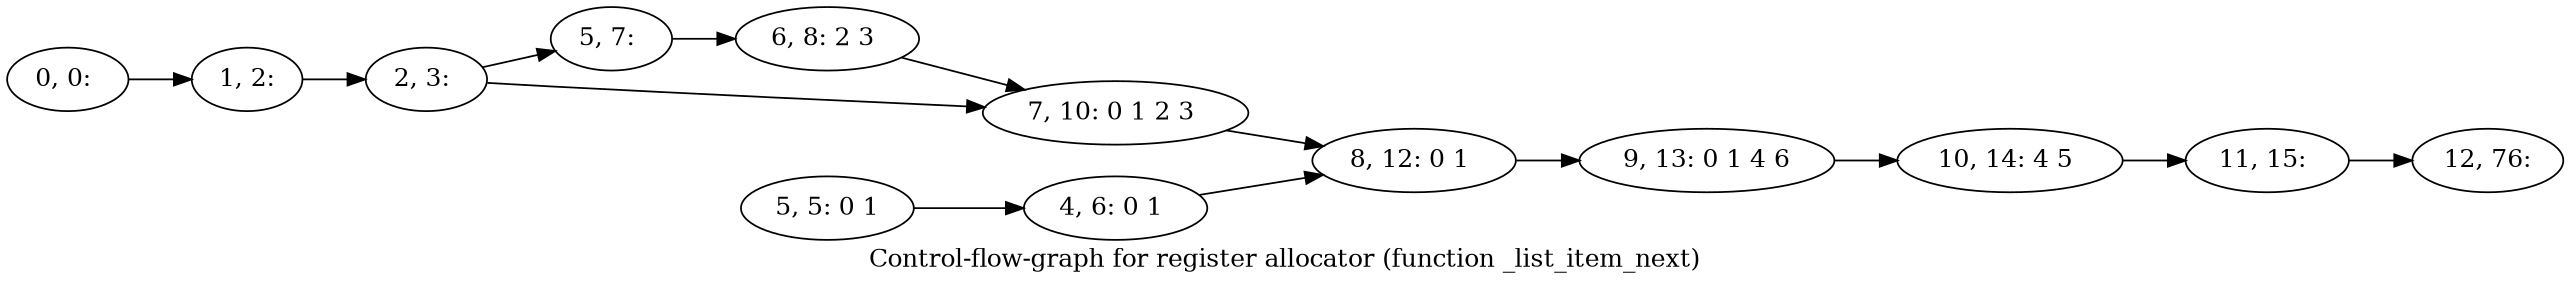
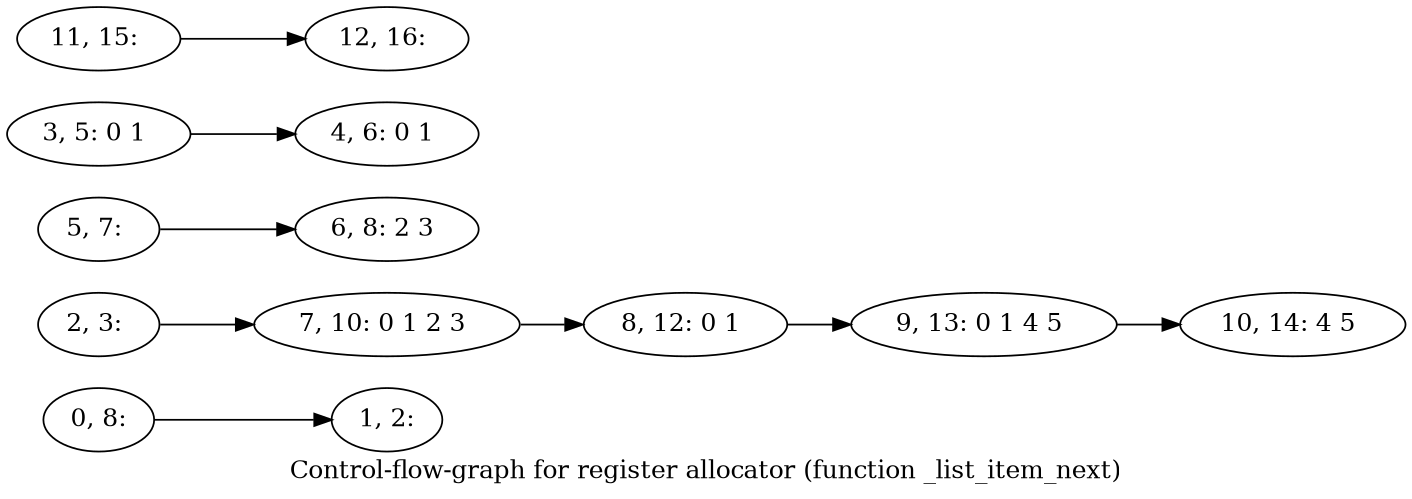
(510, 61) -> none
(954, 71) -> none
(68, 79) -> (99, 420)
(325, 79) -> none
(1707, 161) -> (984, 325)
(2145, 161) -> none
(2488, 161) -> (387, 39)
(1252, 186) -> none
(827, 208) -> (99, 134)
